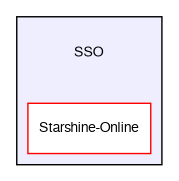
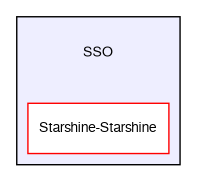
(89, 128) -> (98, 128)
